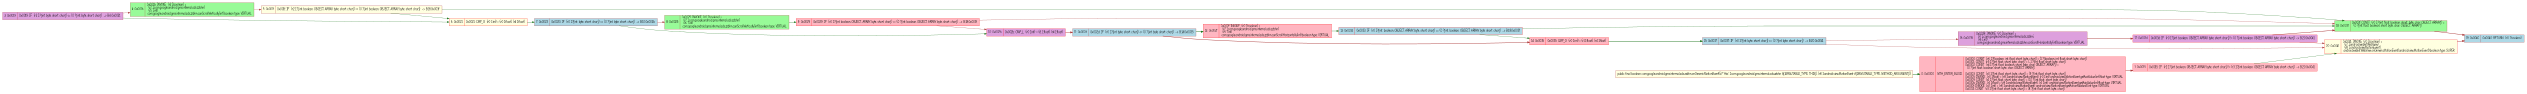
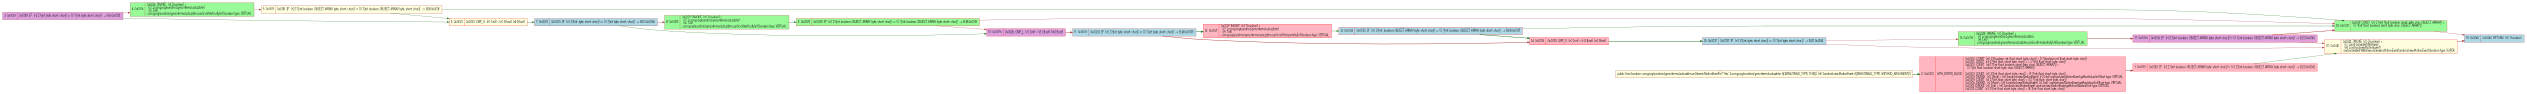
(888, 22) -> (888, 22)
(2449, 33) -> (2449, 33)
(1504, 36) -> (1504, 36)
(2023, 39) -> (2023, 39)
